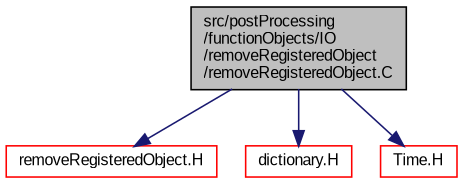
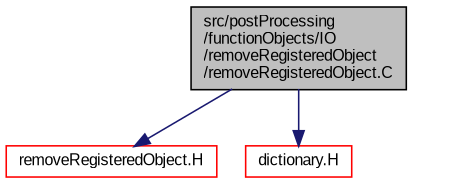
(419, 161) -> none
